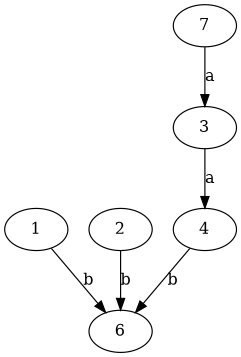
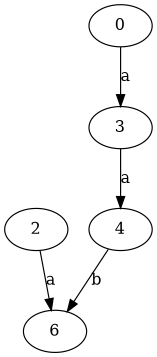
(205, 26) -> (121, 26)
(36, 229) -> none
(126, 280) -> (51, 280)
